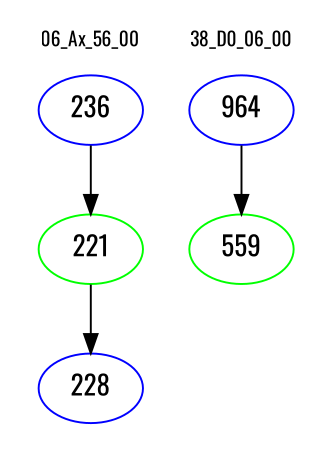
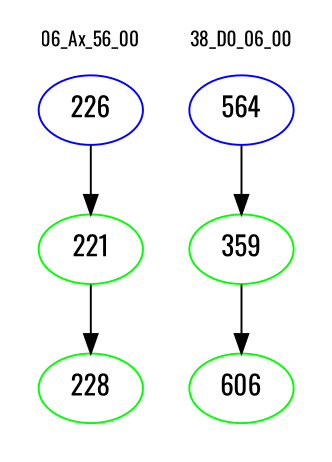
(91, 110) -> (91, 110)
(241, 110) -> (241, 110)
(241, 249) -> (241, 249)
(91, 388) -> (91, 388)
none -> (241, 388)
